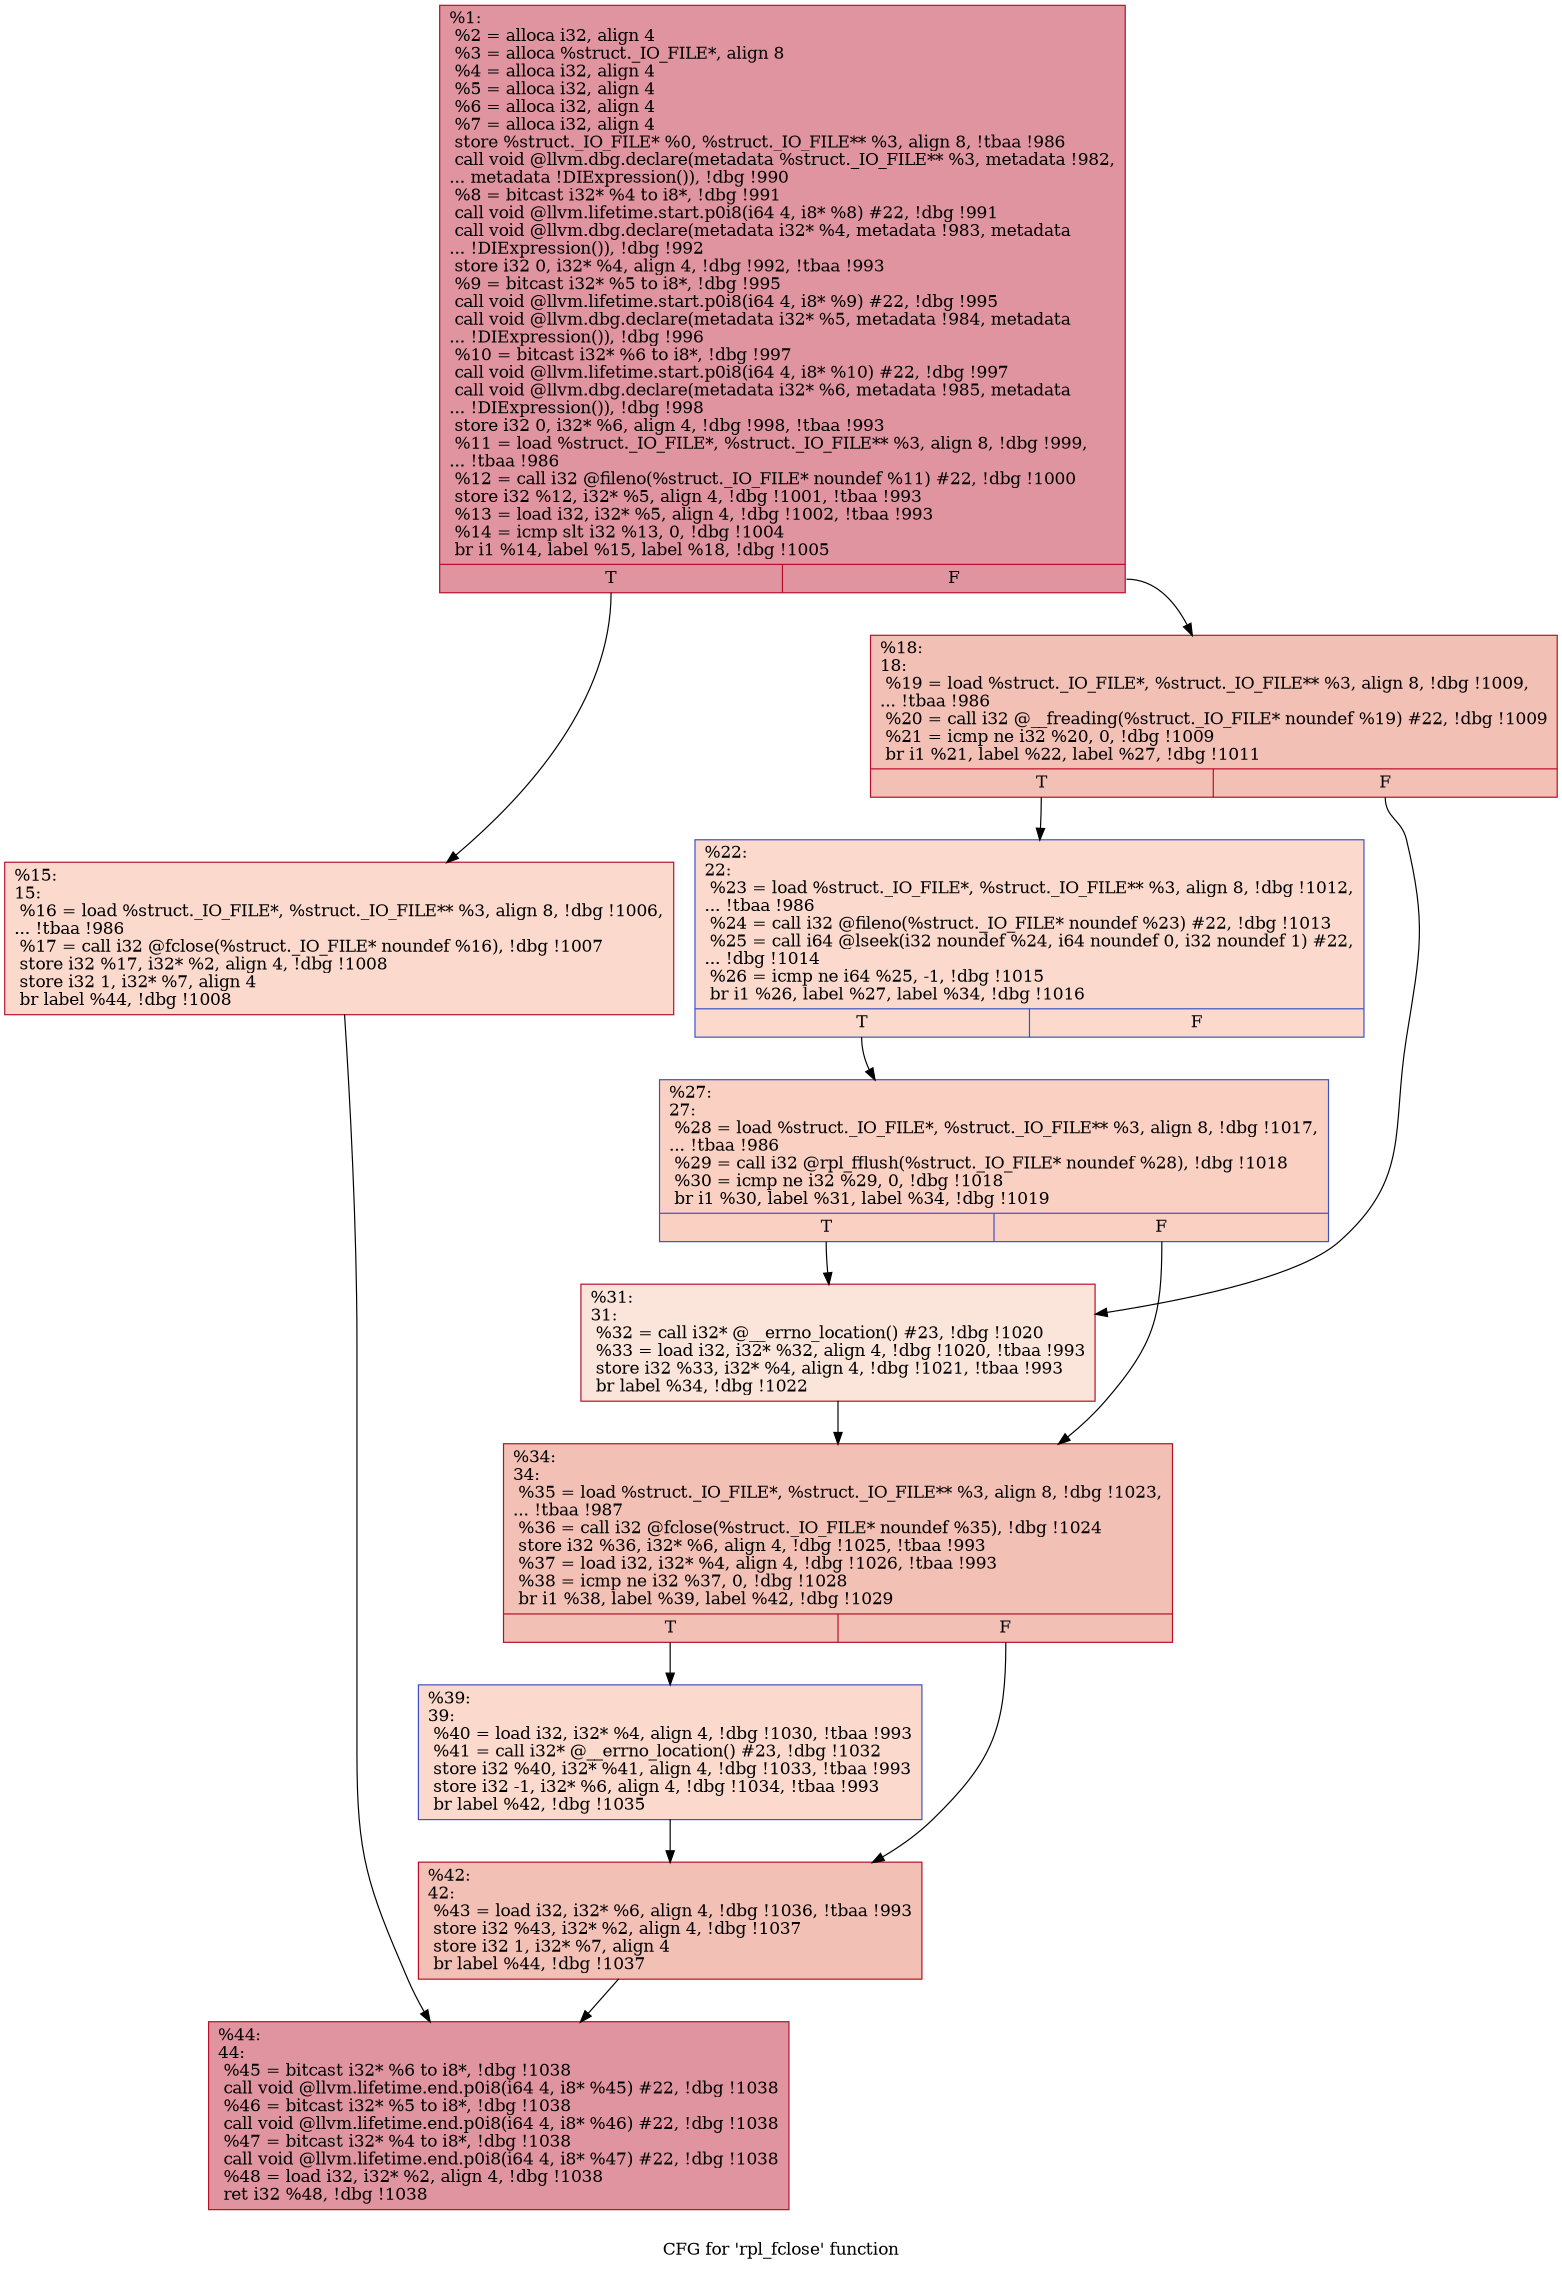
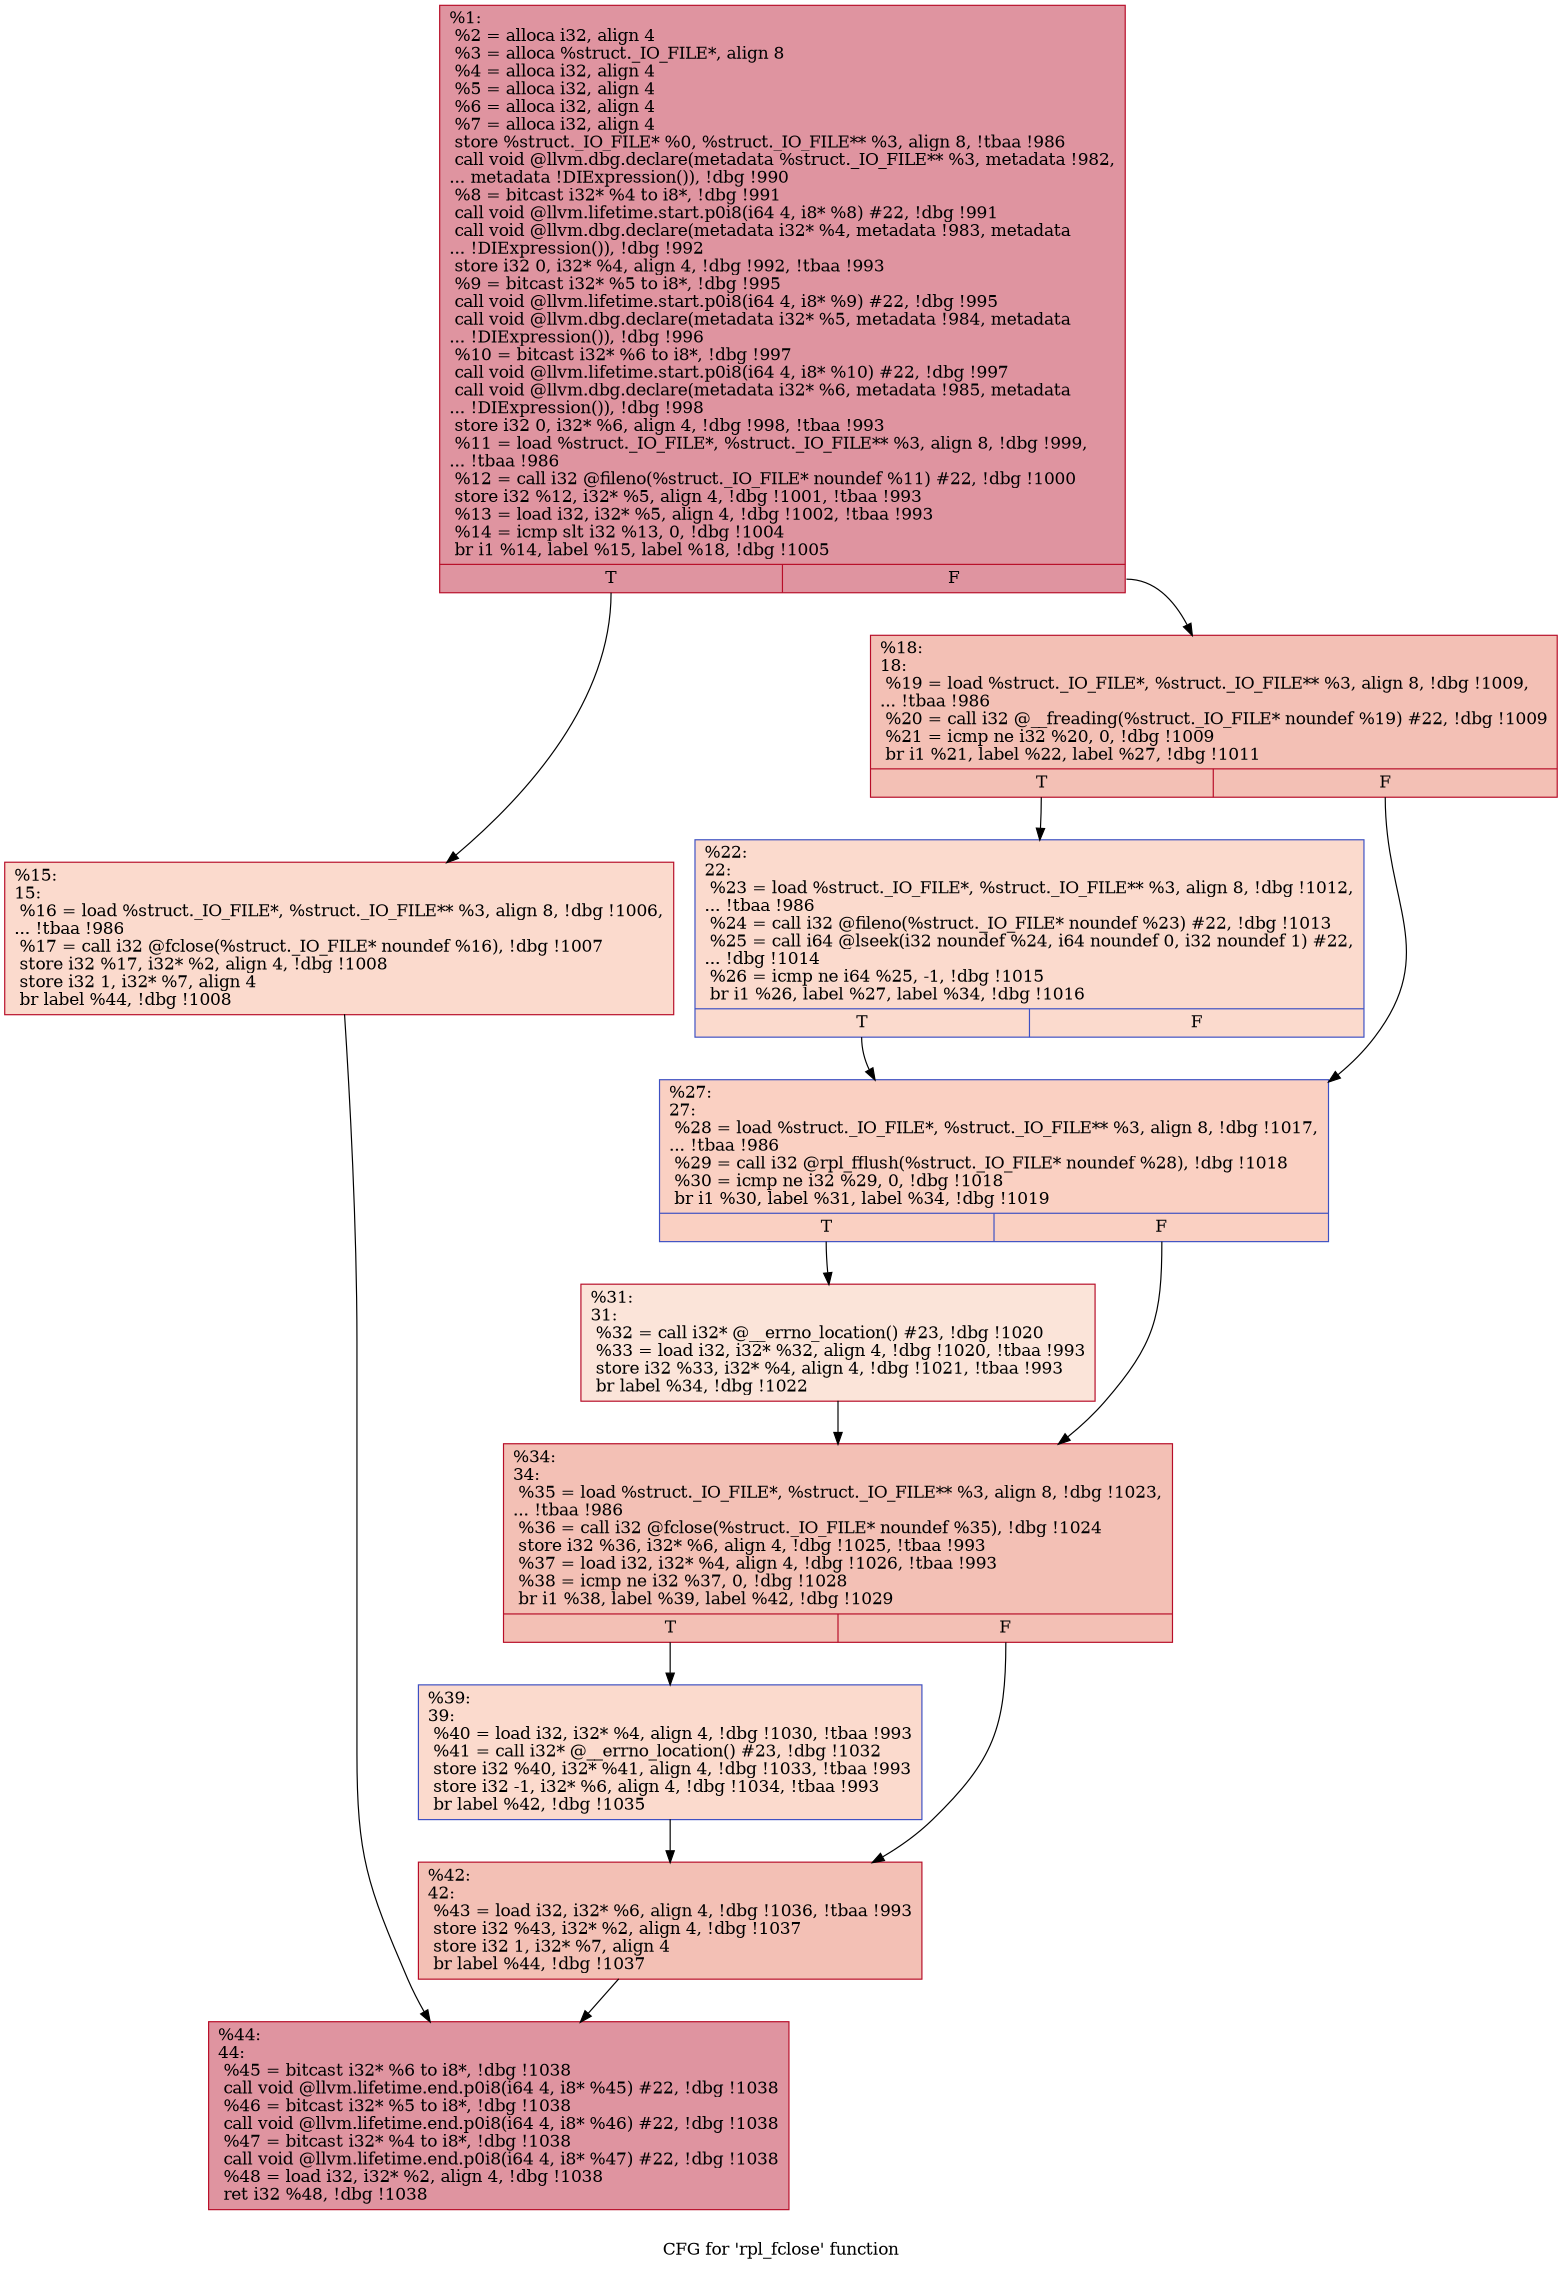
(1395, 1146) -> (1406, 946)
(569, 1511) -> (569, 1511)
